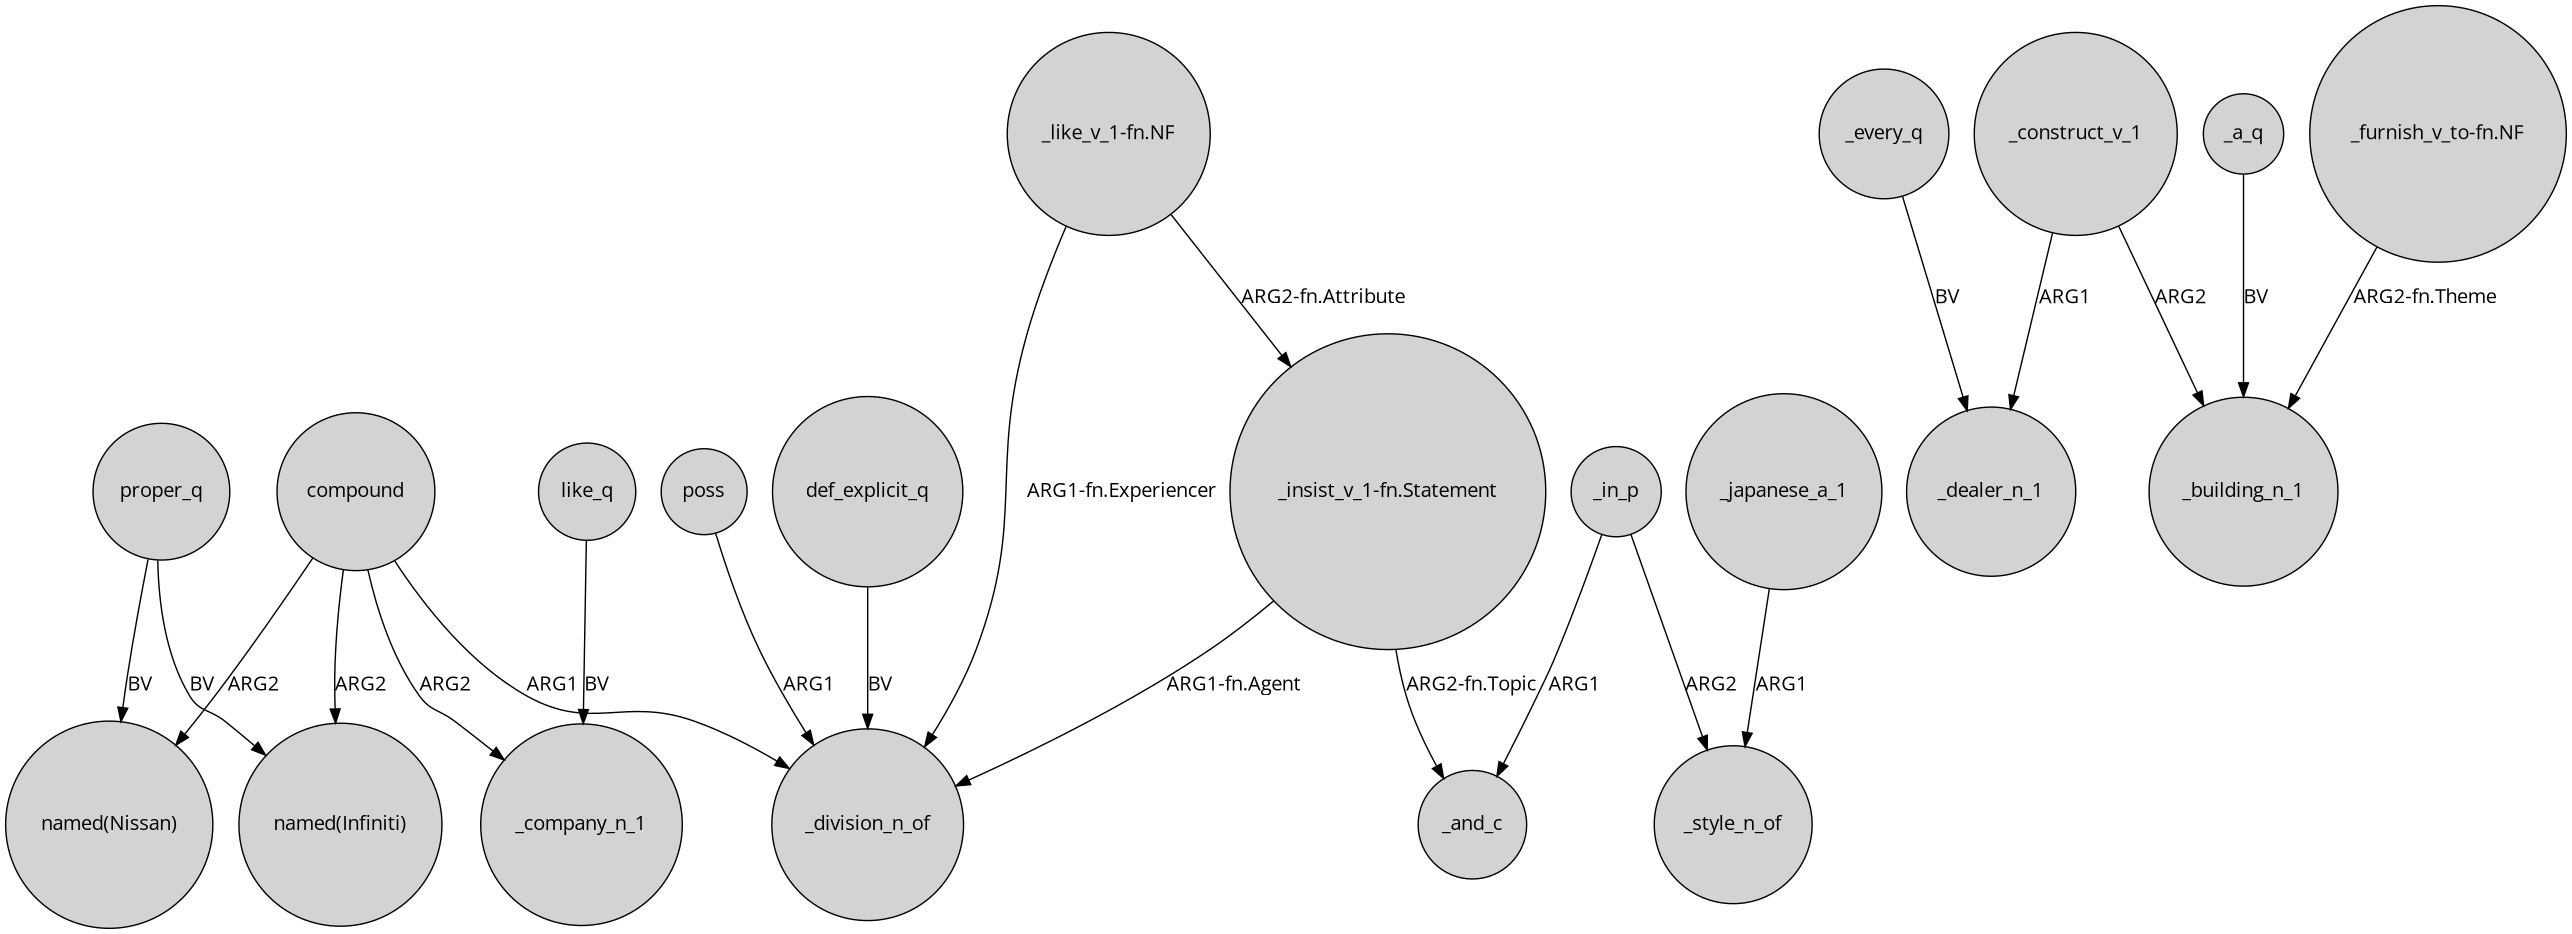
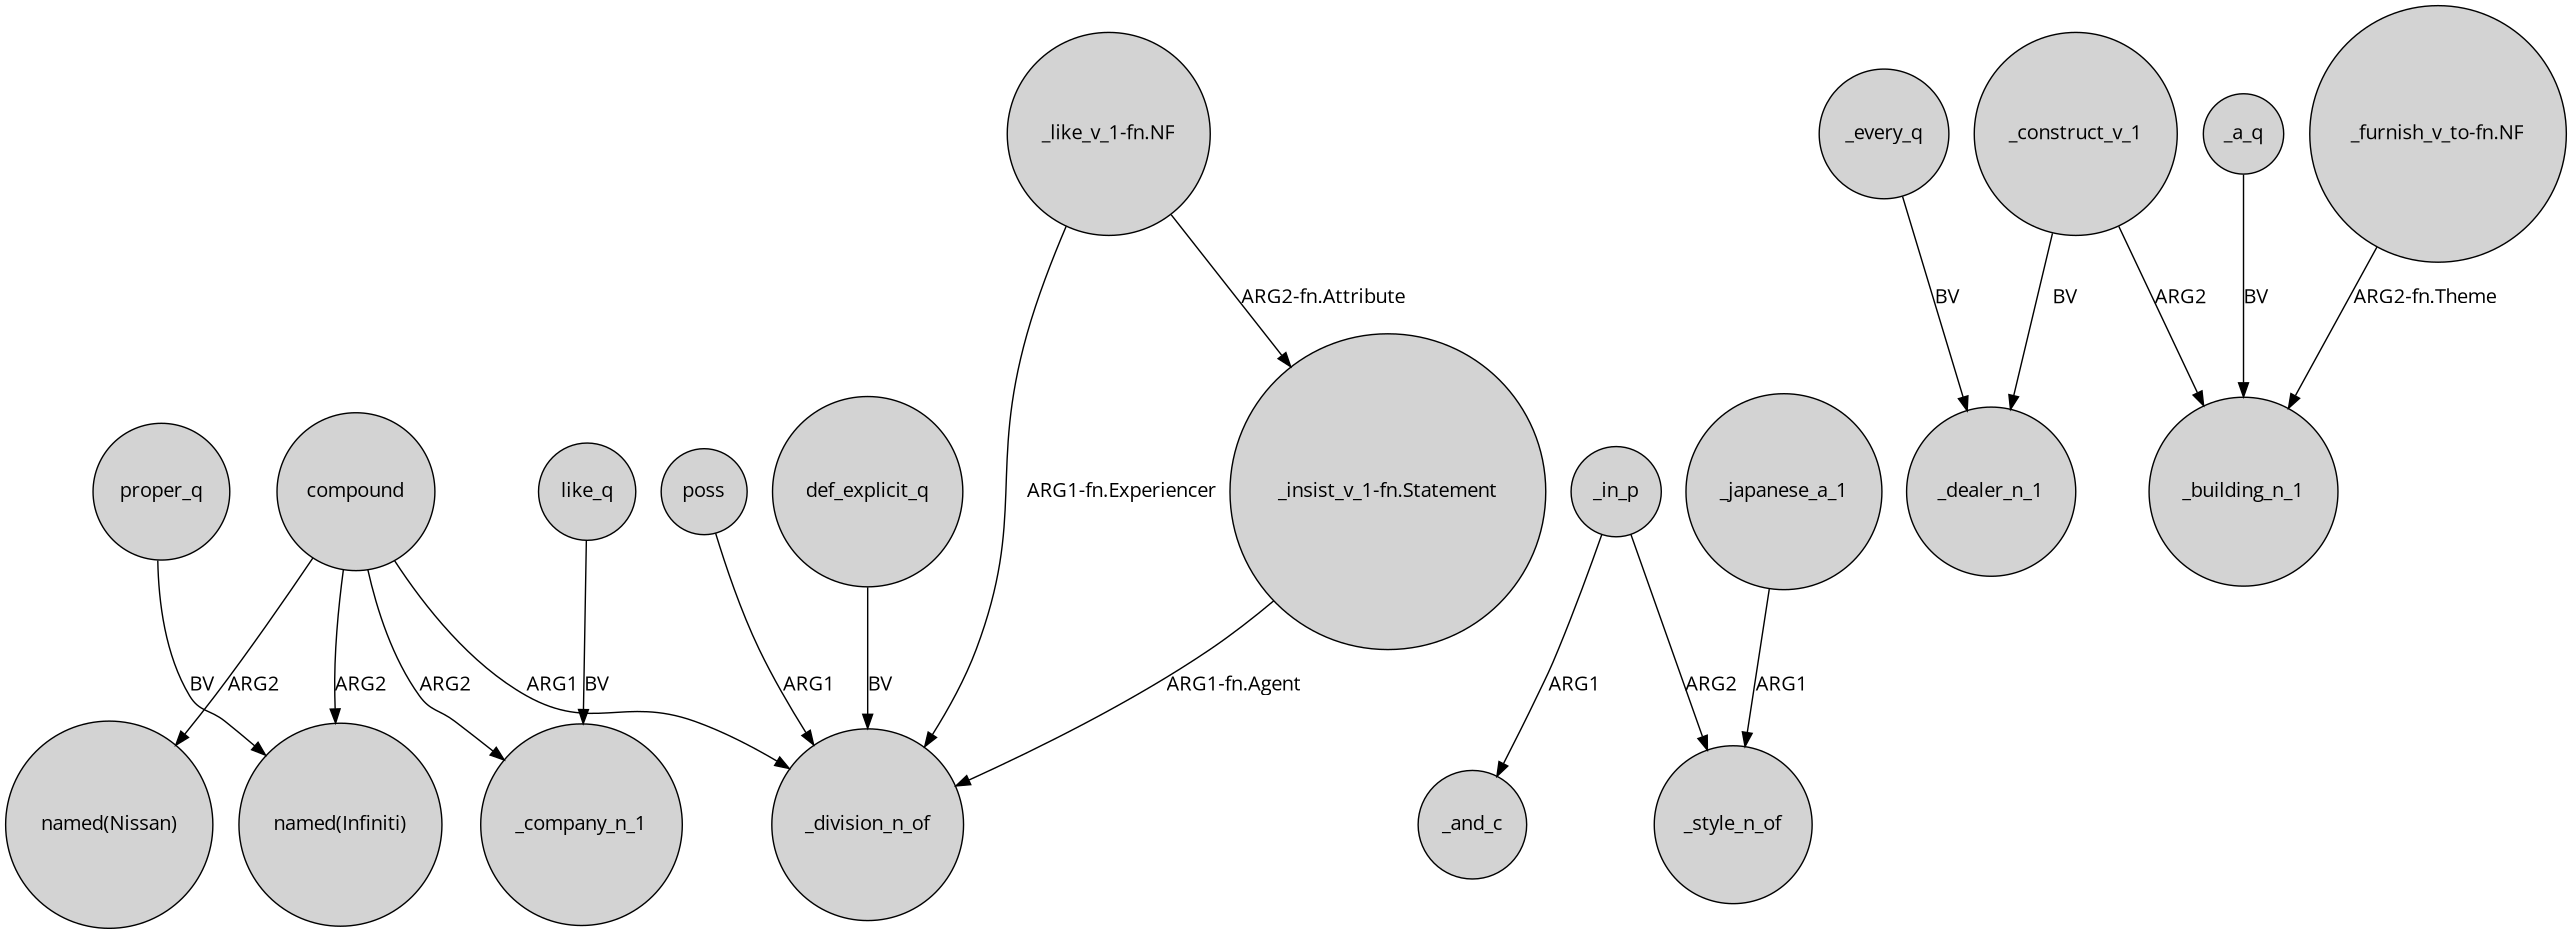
(2065, 298) -> (2065, 298)
(134, 633) -> none
(1411, 709) -> none
